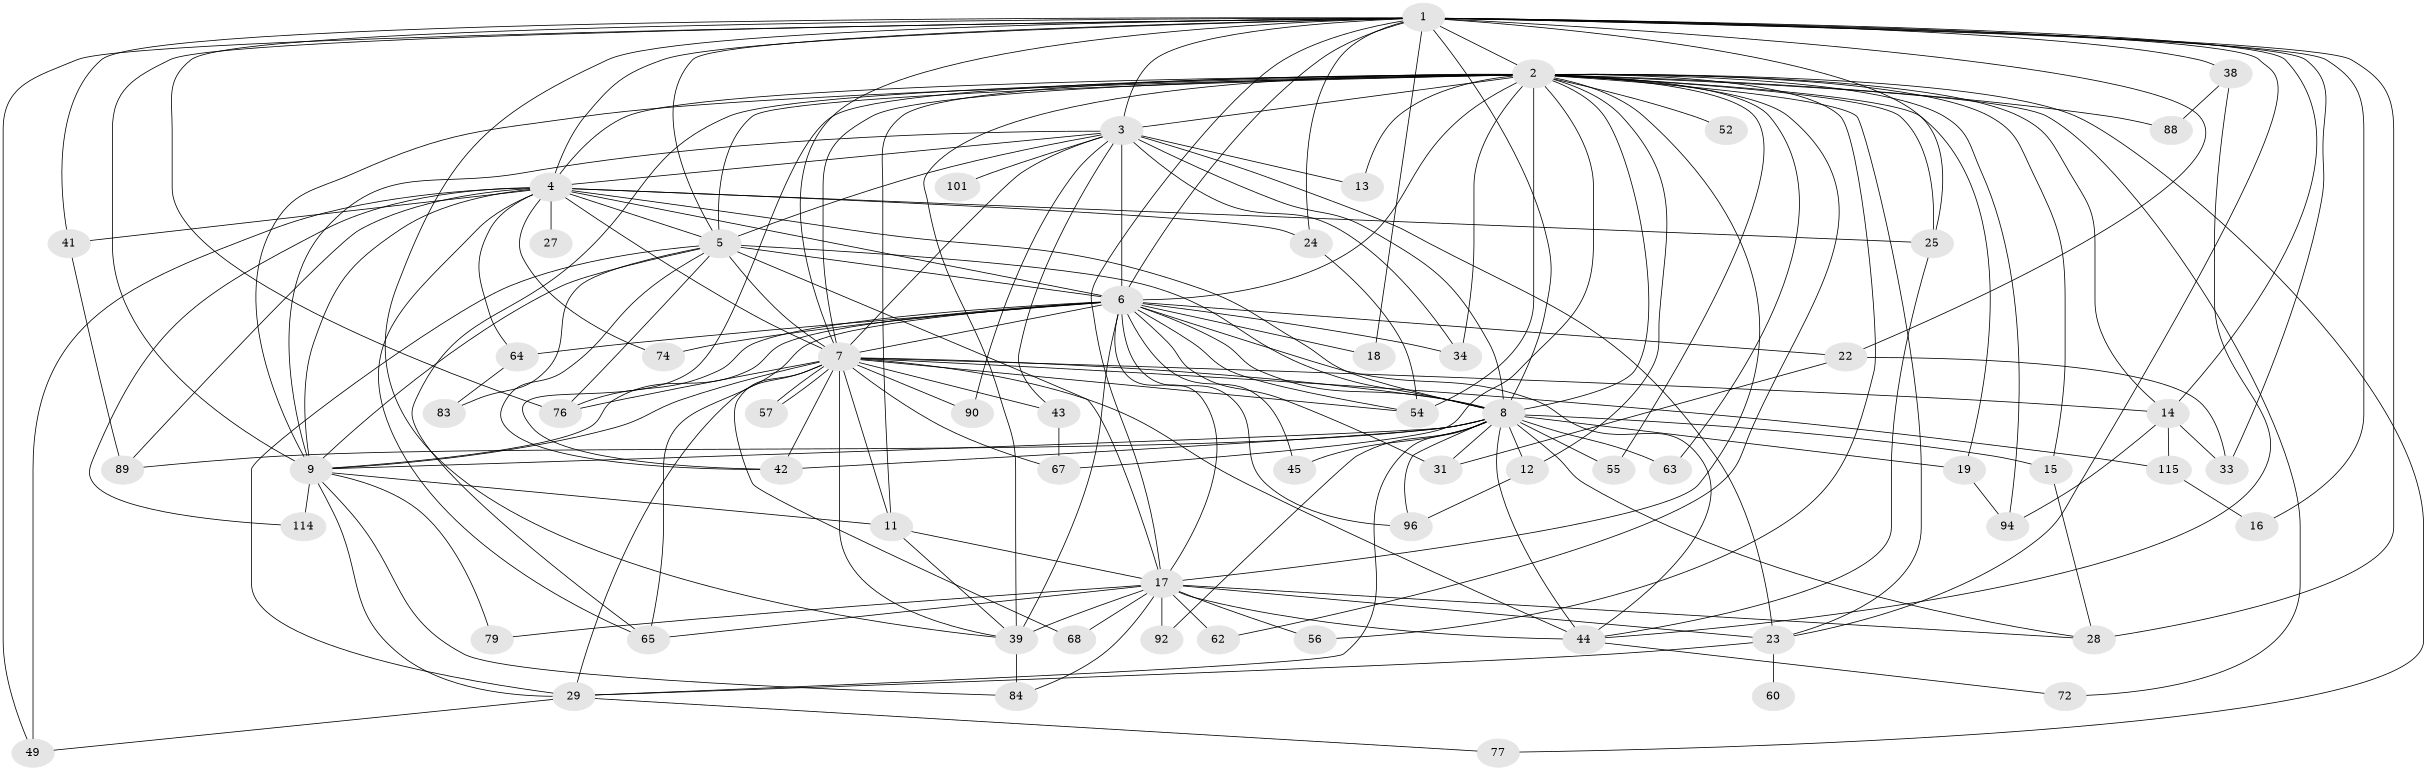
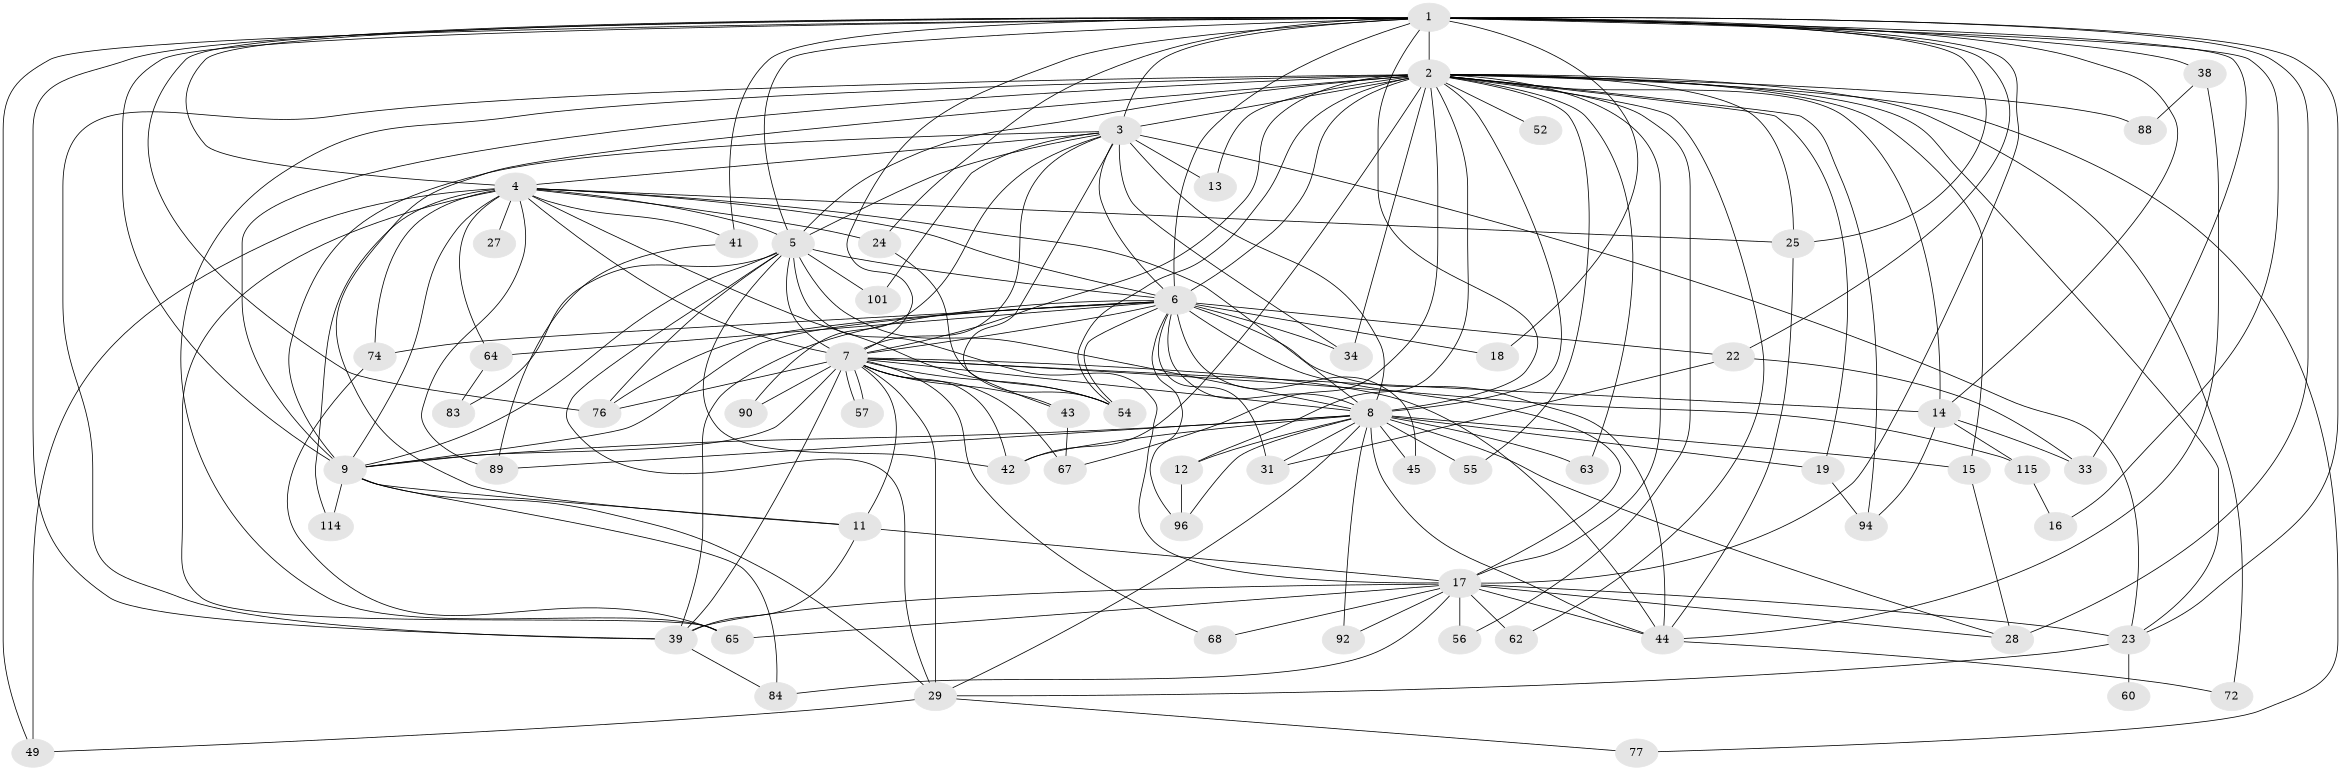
(951, 86) -> (784, 311)
none -> (835, 272)
(796, 353) -> (400, 608)
(492, 640) -> none
